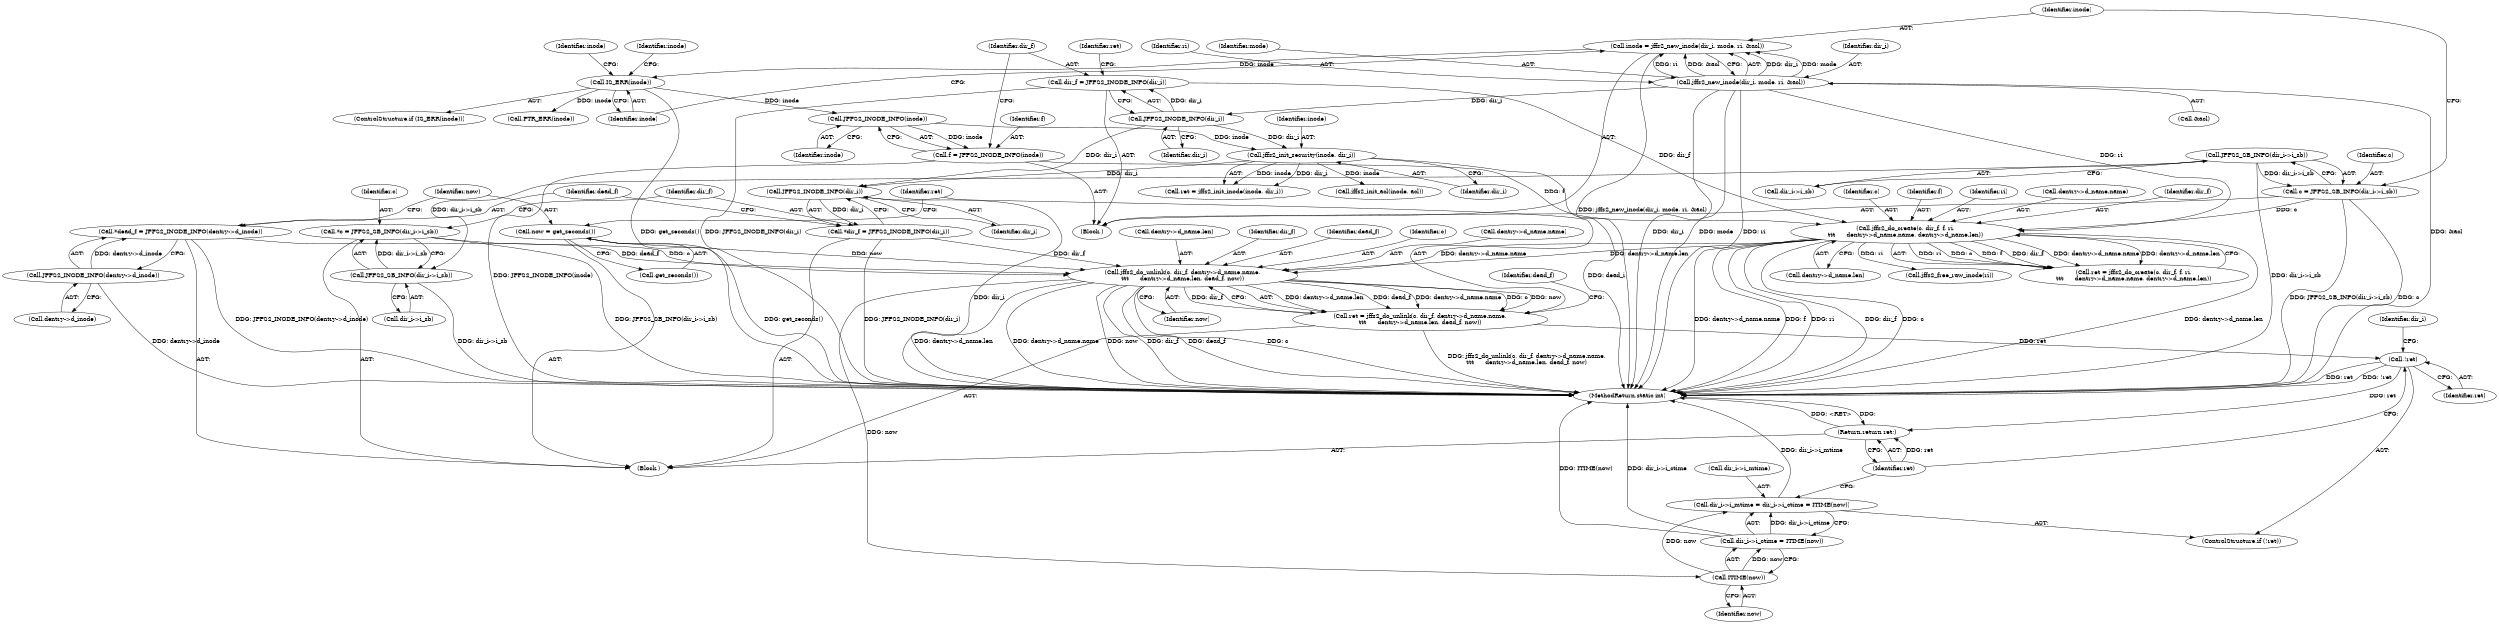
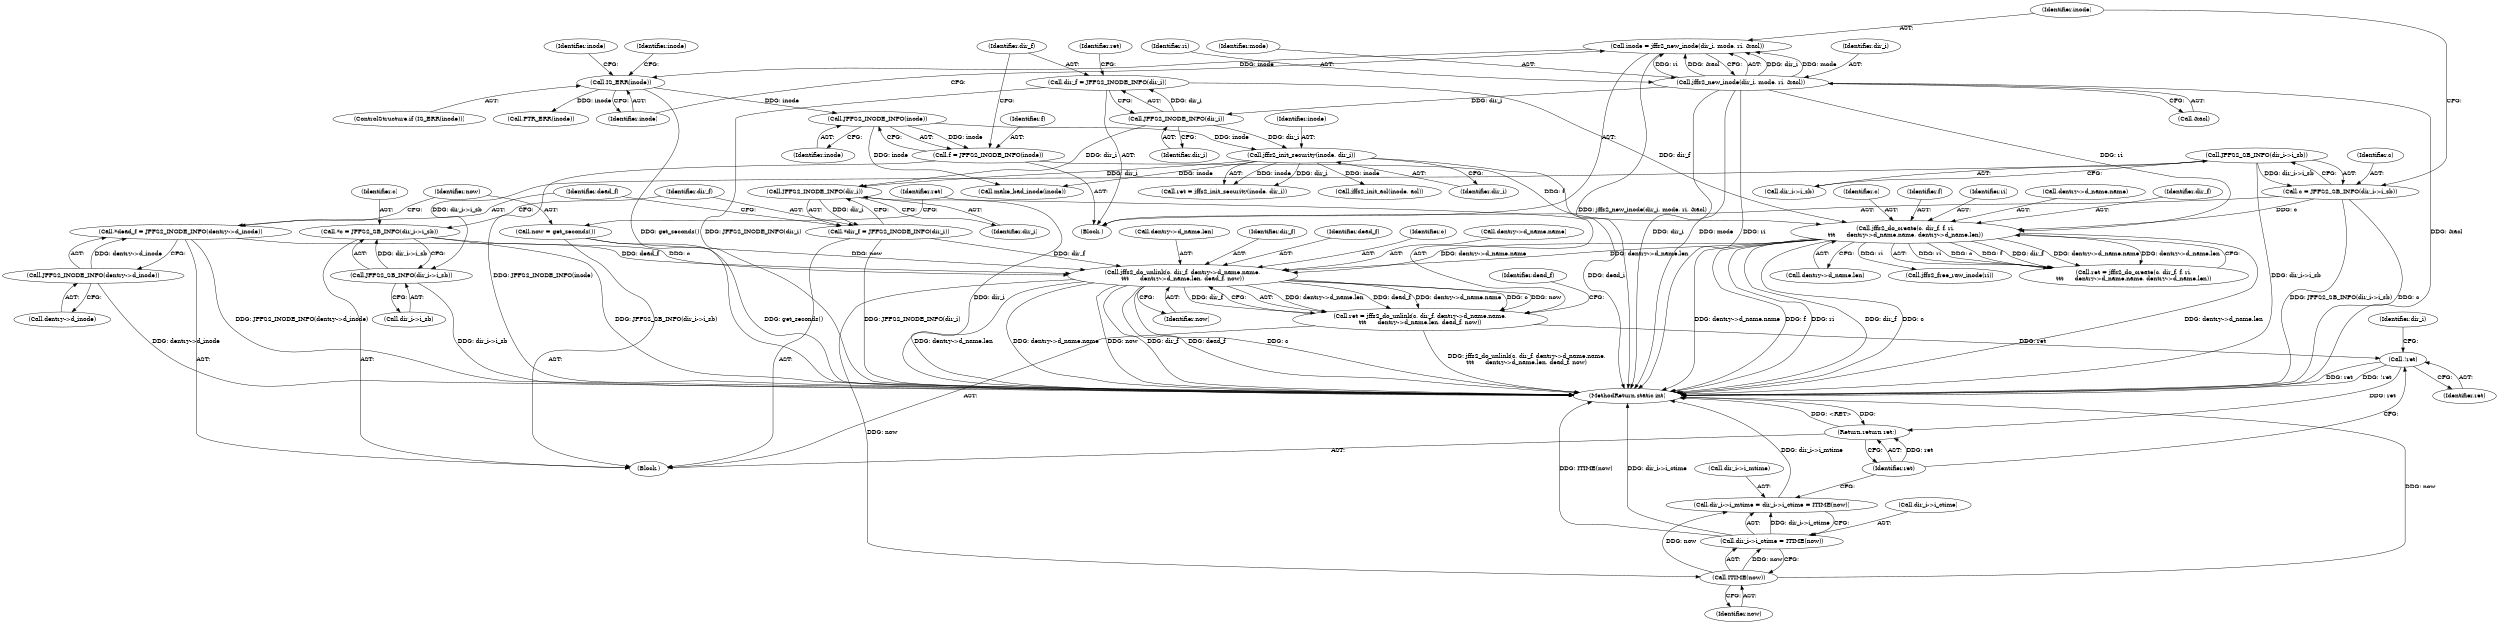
none -> (2006, 87)
(521, 100) -> (503, 95)
none -> (1022, 192)
(1224, 192) -> (1224, 192)
(669, 276) -> none
none -> (2404, 450)
none -> (1928, 505)
(2242, 541) -> none
